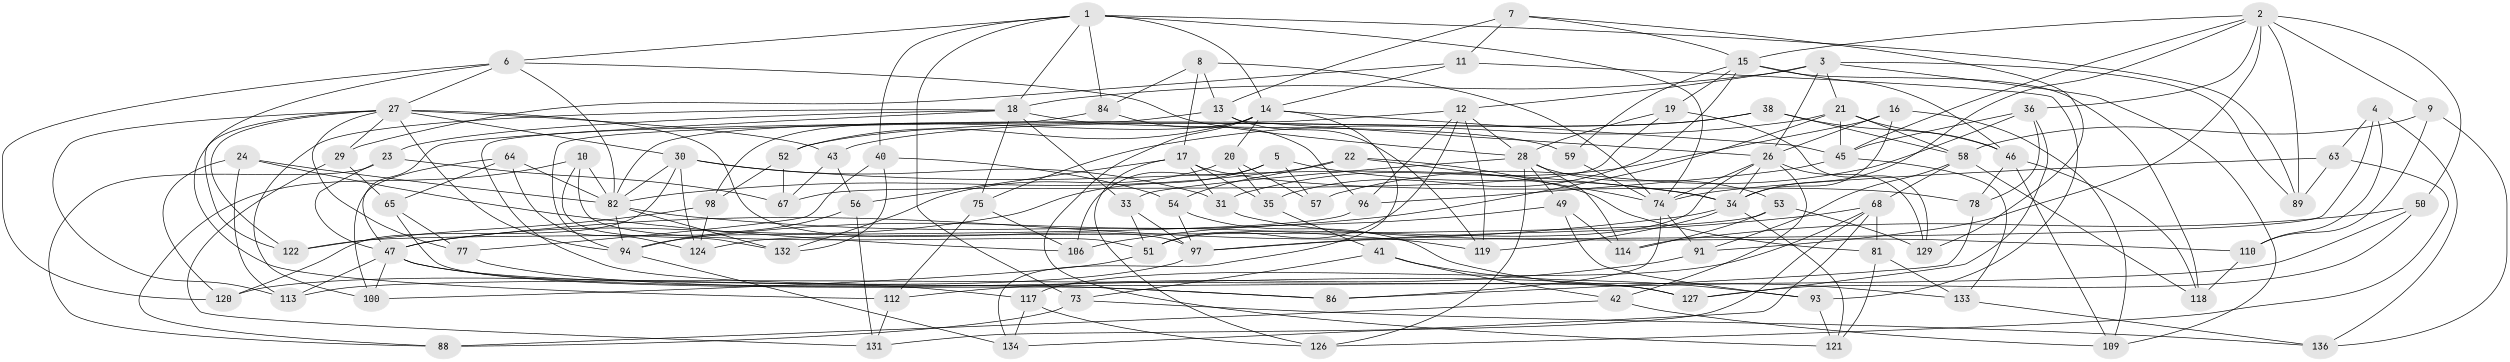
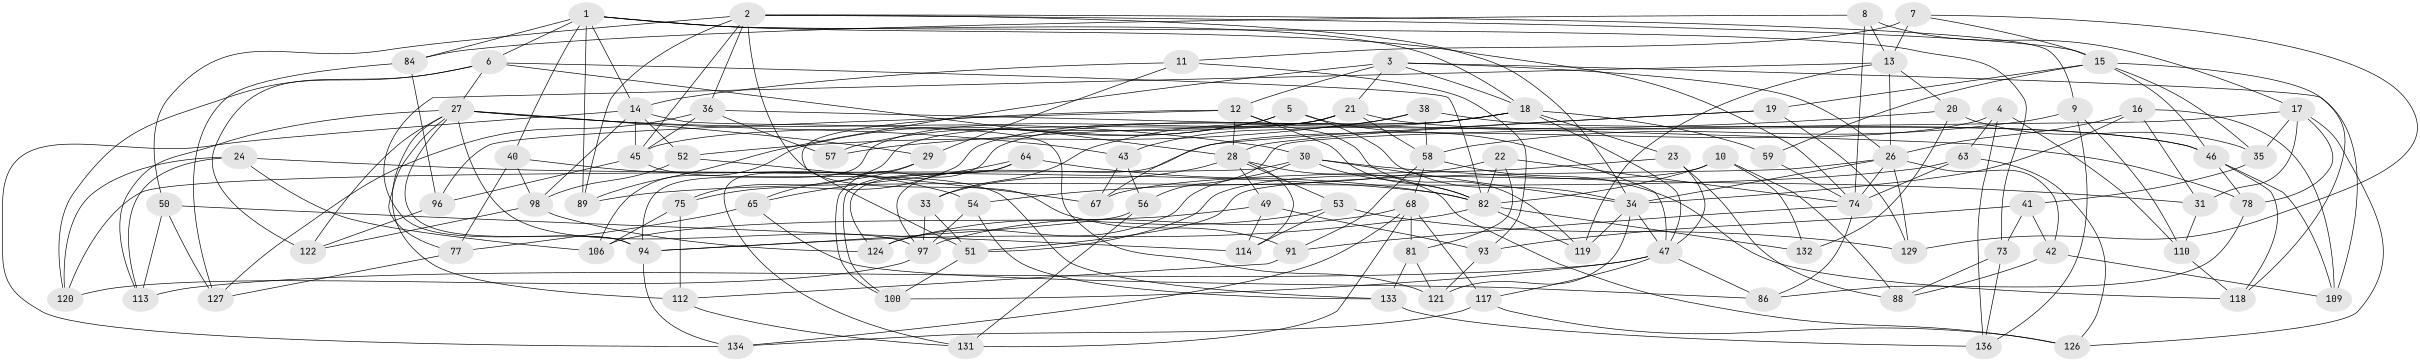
(1244, 138) -> (1918, 84)
(880, 216) -> (523, 179)
